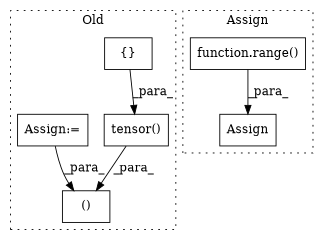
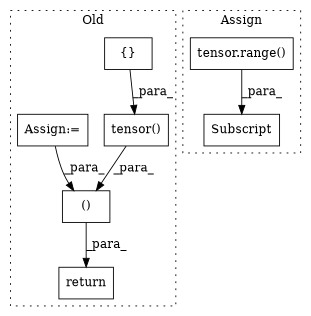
(248, 54) -> (242, 54)
(248, 130) -> (242, 130)
none -> (86, 283)
